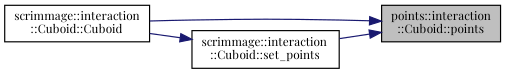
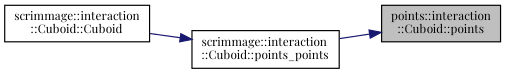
(260, 19) -> none
(266, 49) -> (266, 49)
